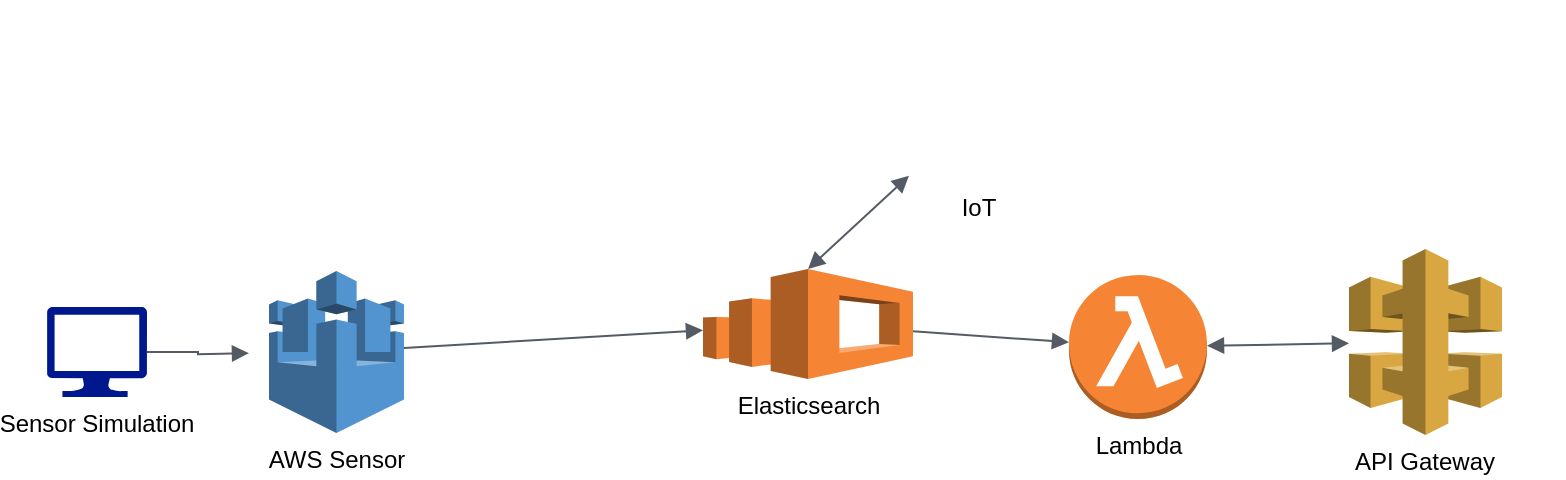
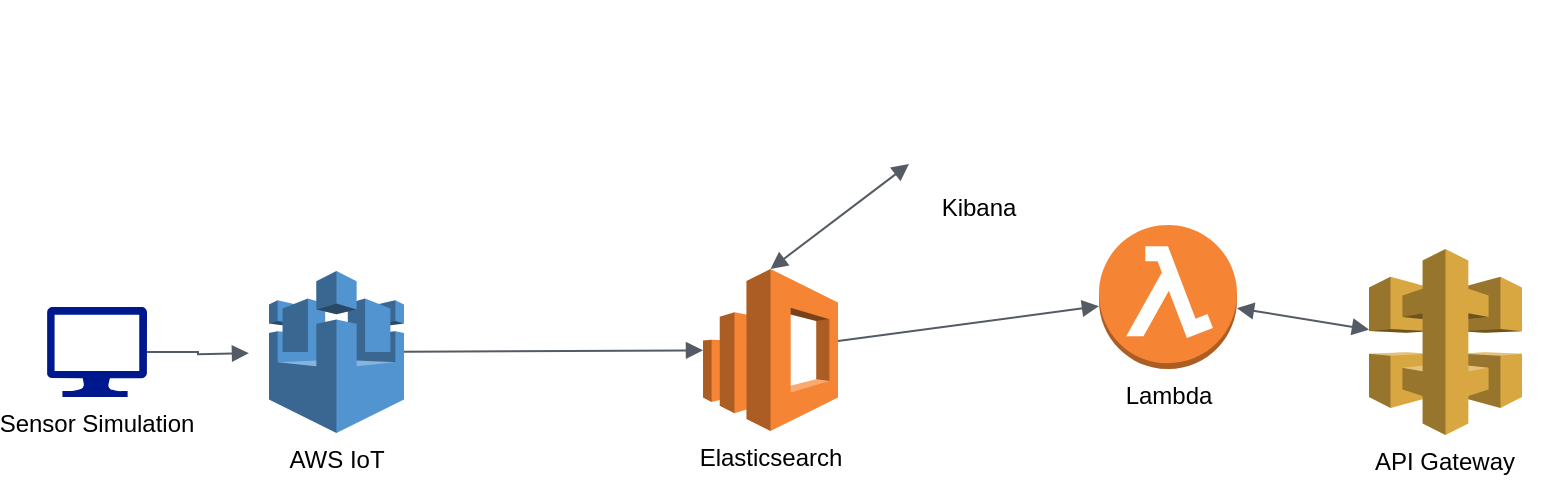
(980, 209) -> (980, 209)
(808, 324) -> (771, 350)
(1426, 342) -> (1446, 342)
(1138, 347) -> (1168, 297)
(338, 461) -> (338, 461)
